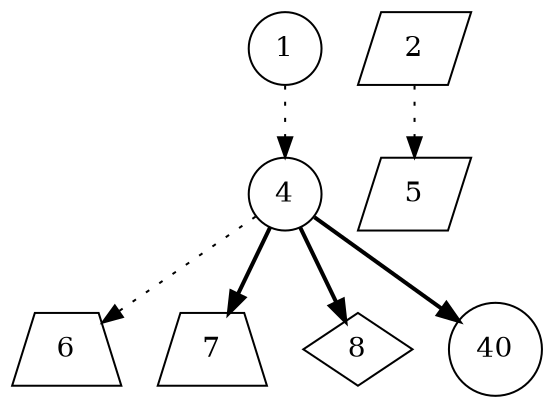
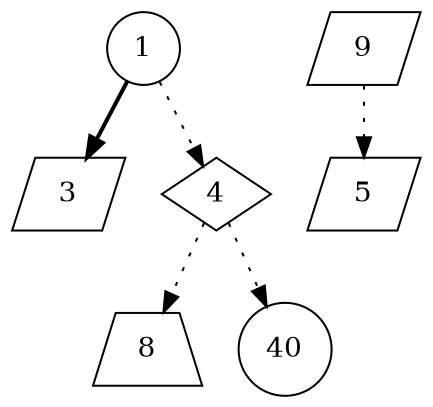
(415, 49) -> (364, 49)
none -> (69, 194)
(285, 194) -> (216, 194)
(378, 263) -> (243, 256)
(318, 265) -> (188, 258)
(67, 349) -> none
(212, 349) -> none
(358, 349) -> (148, 349)
